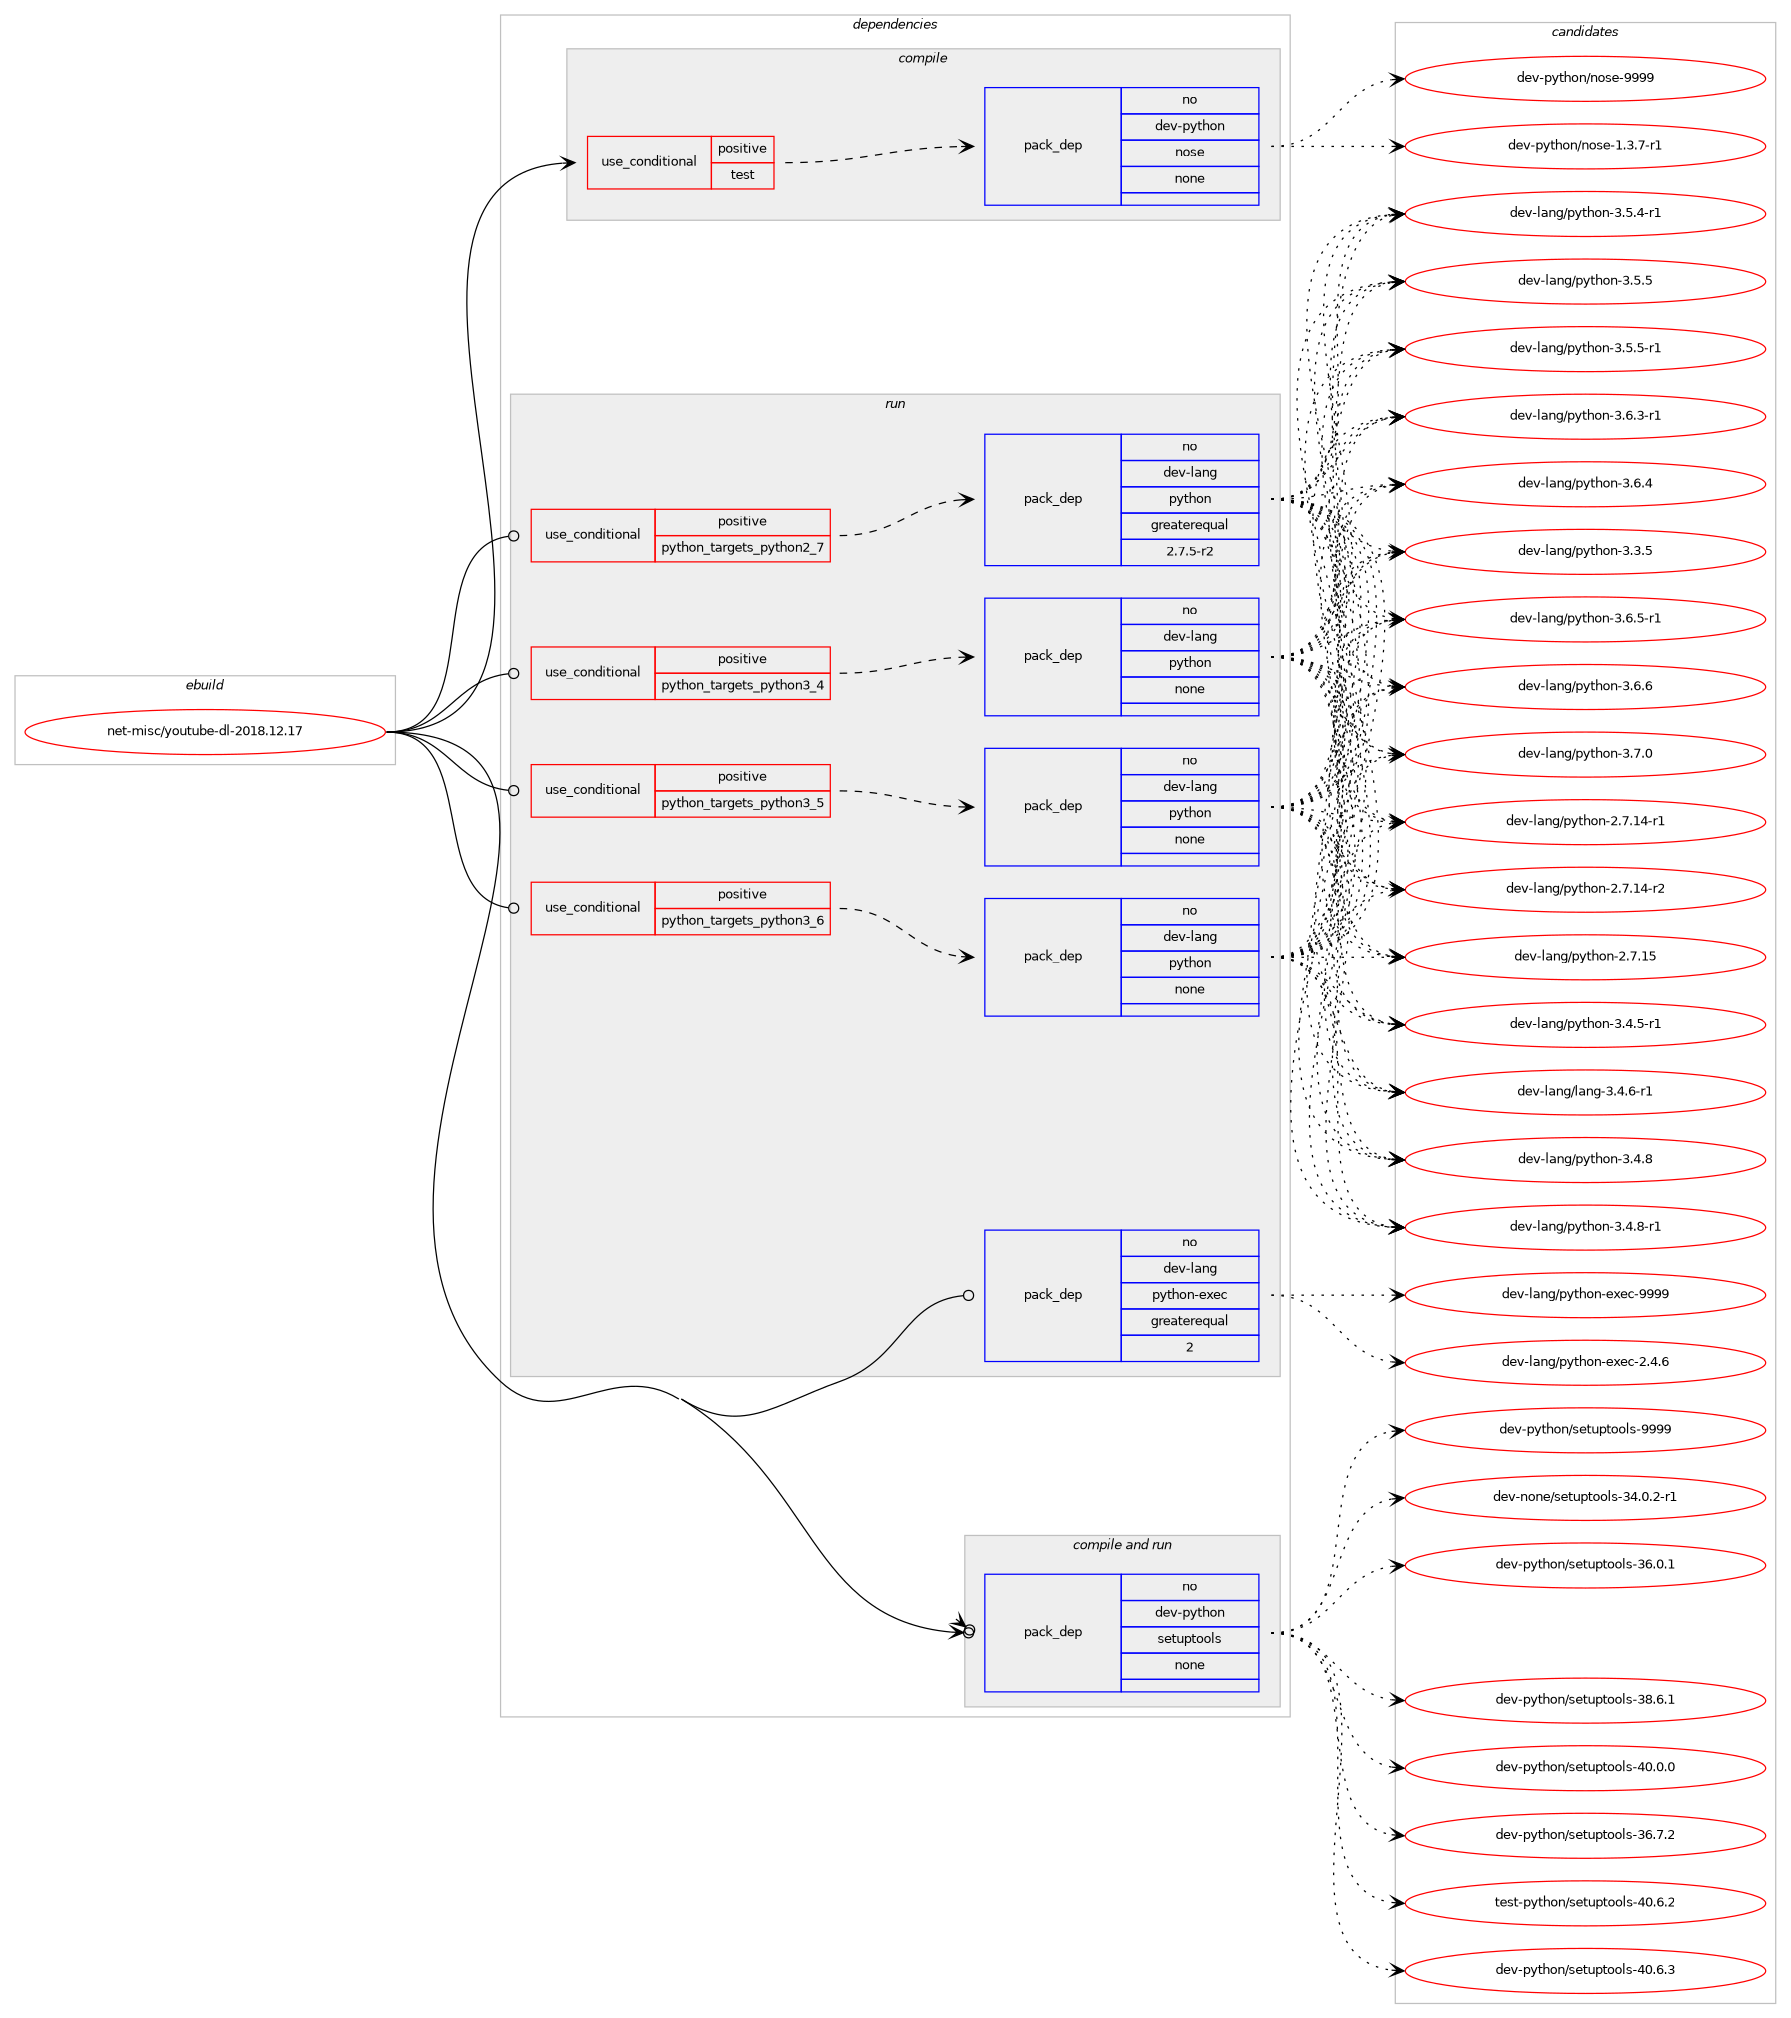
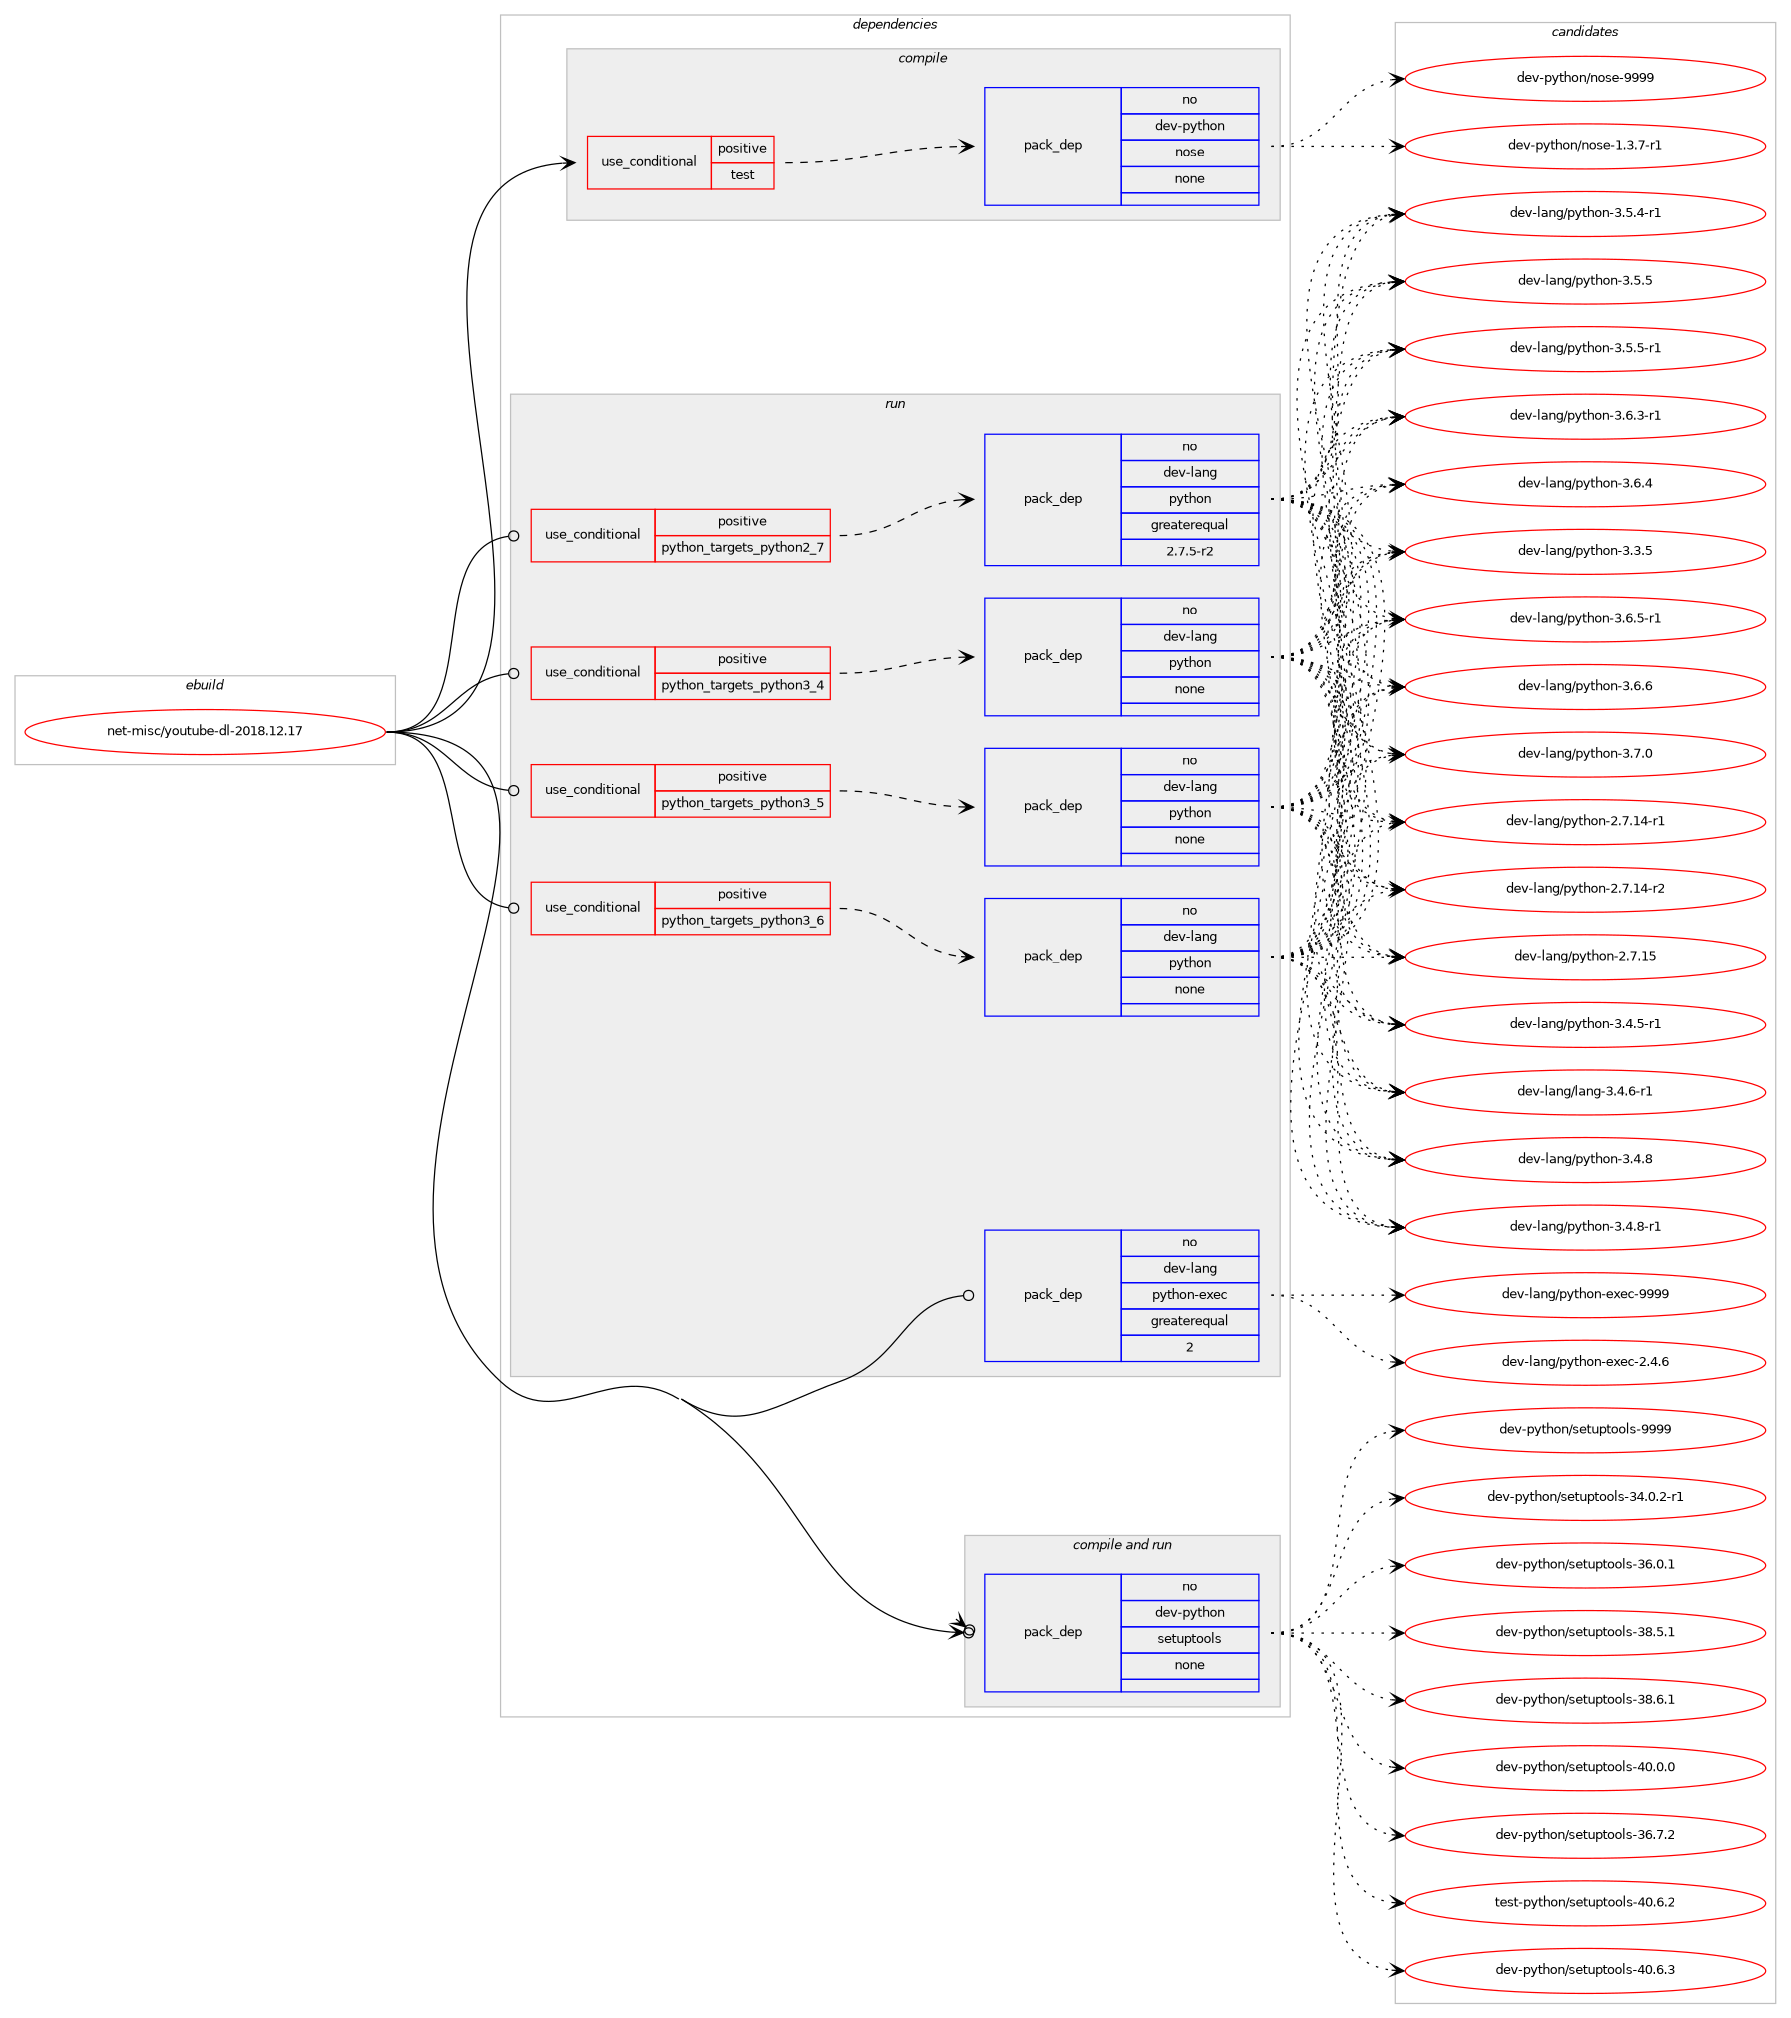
(1586, 1498) -> (1586, 1498)
none -> (1586, 1633)
